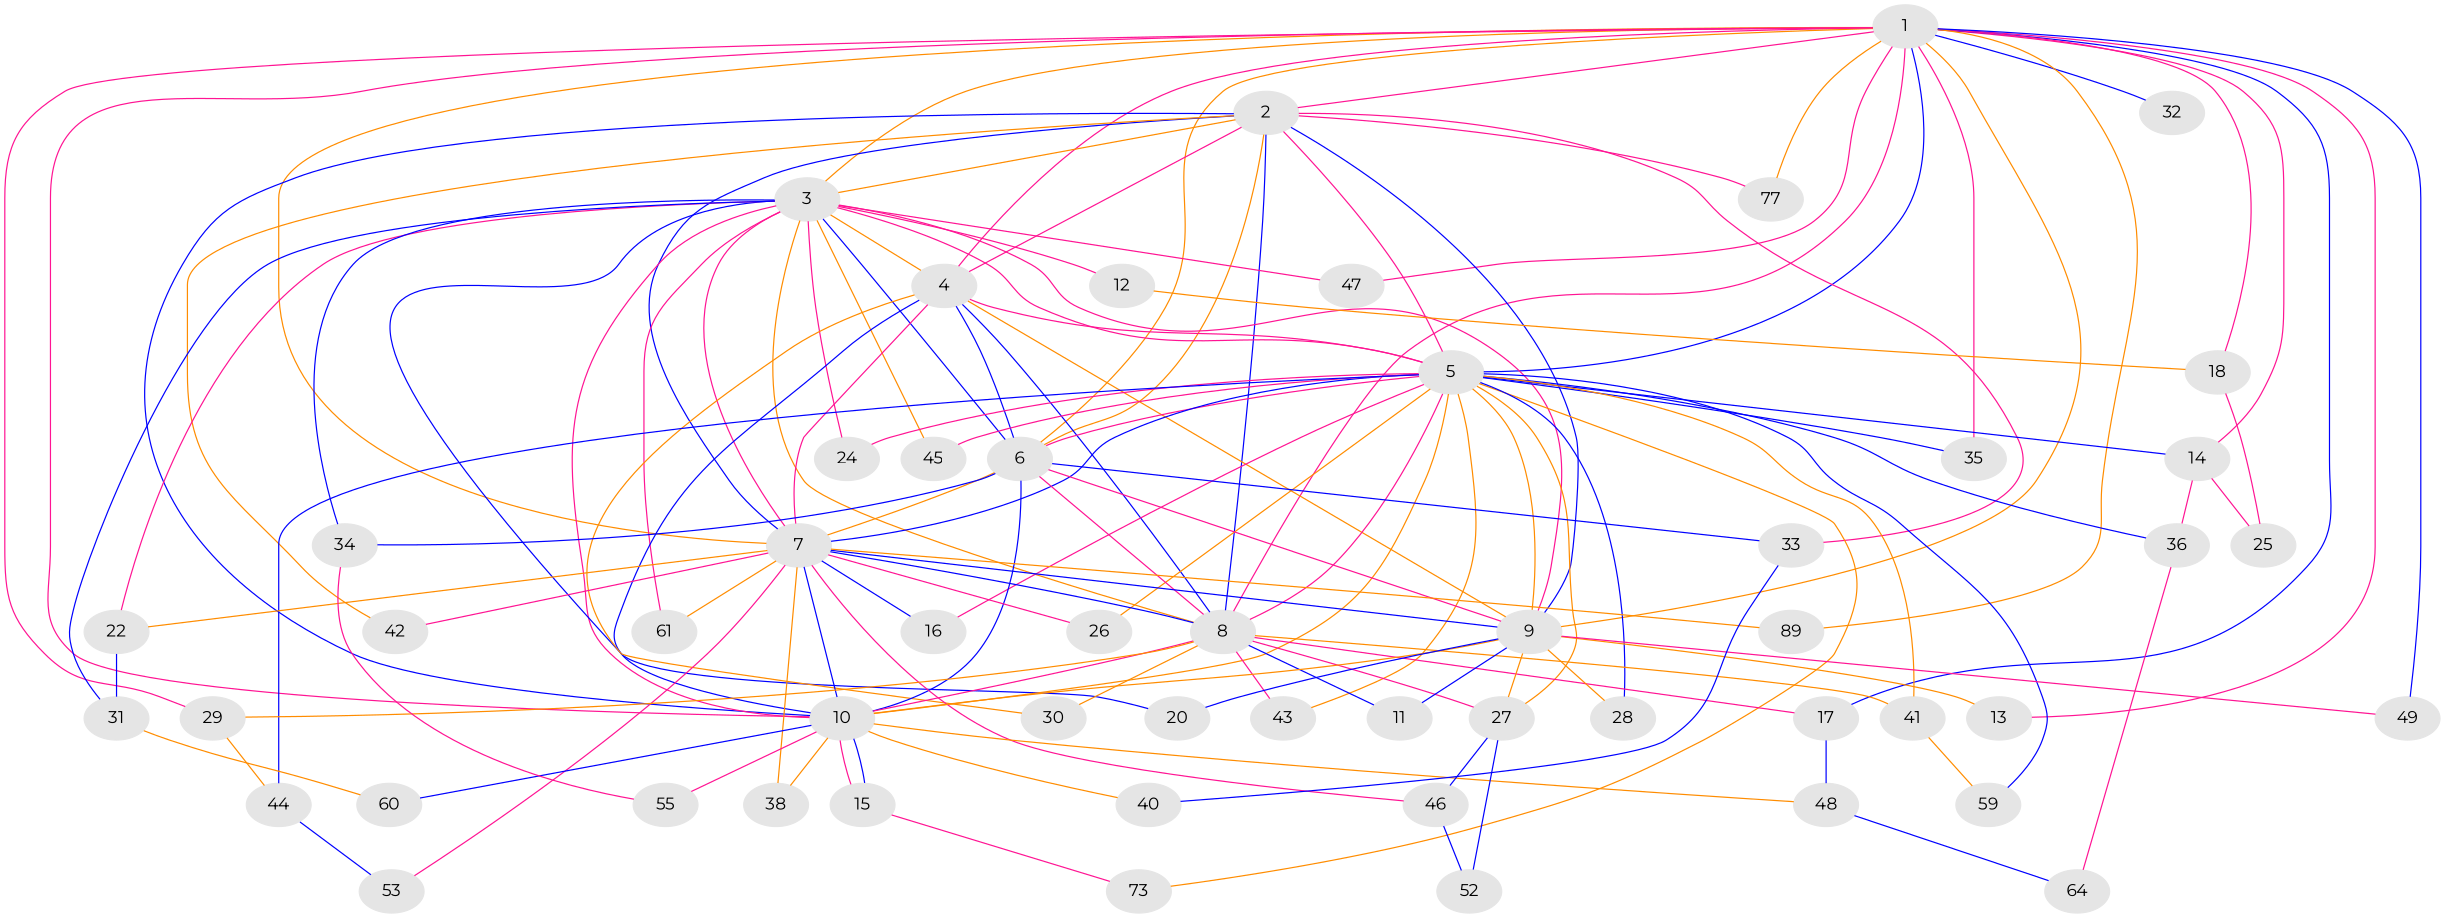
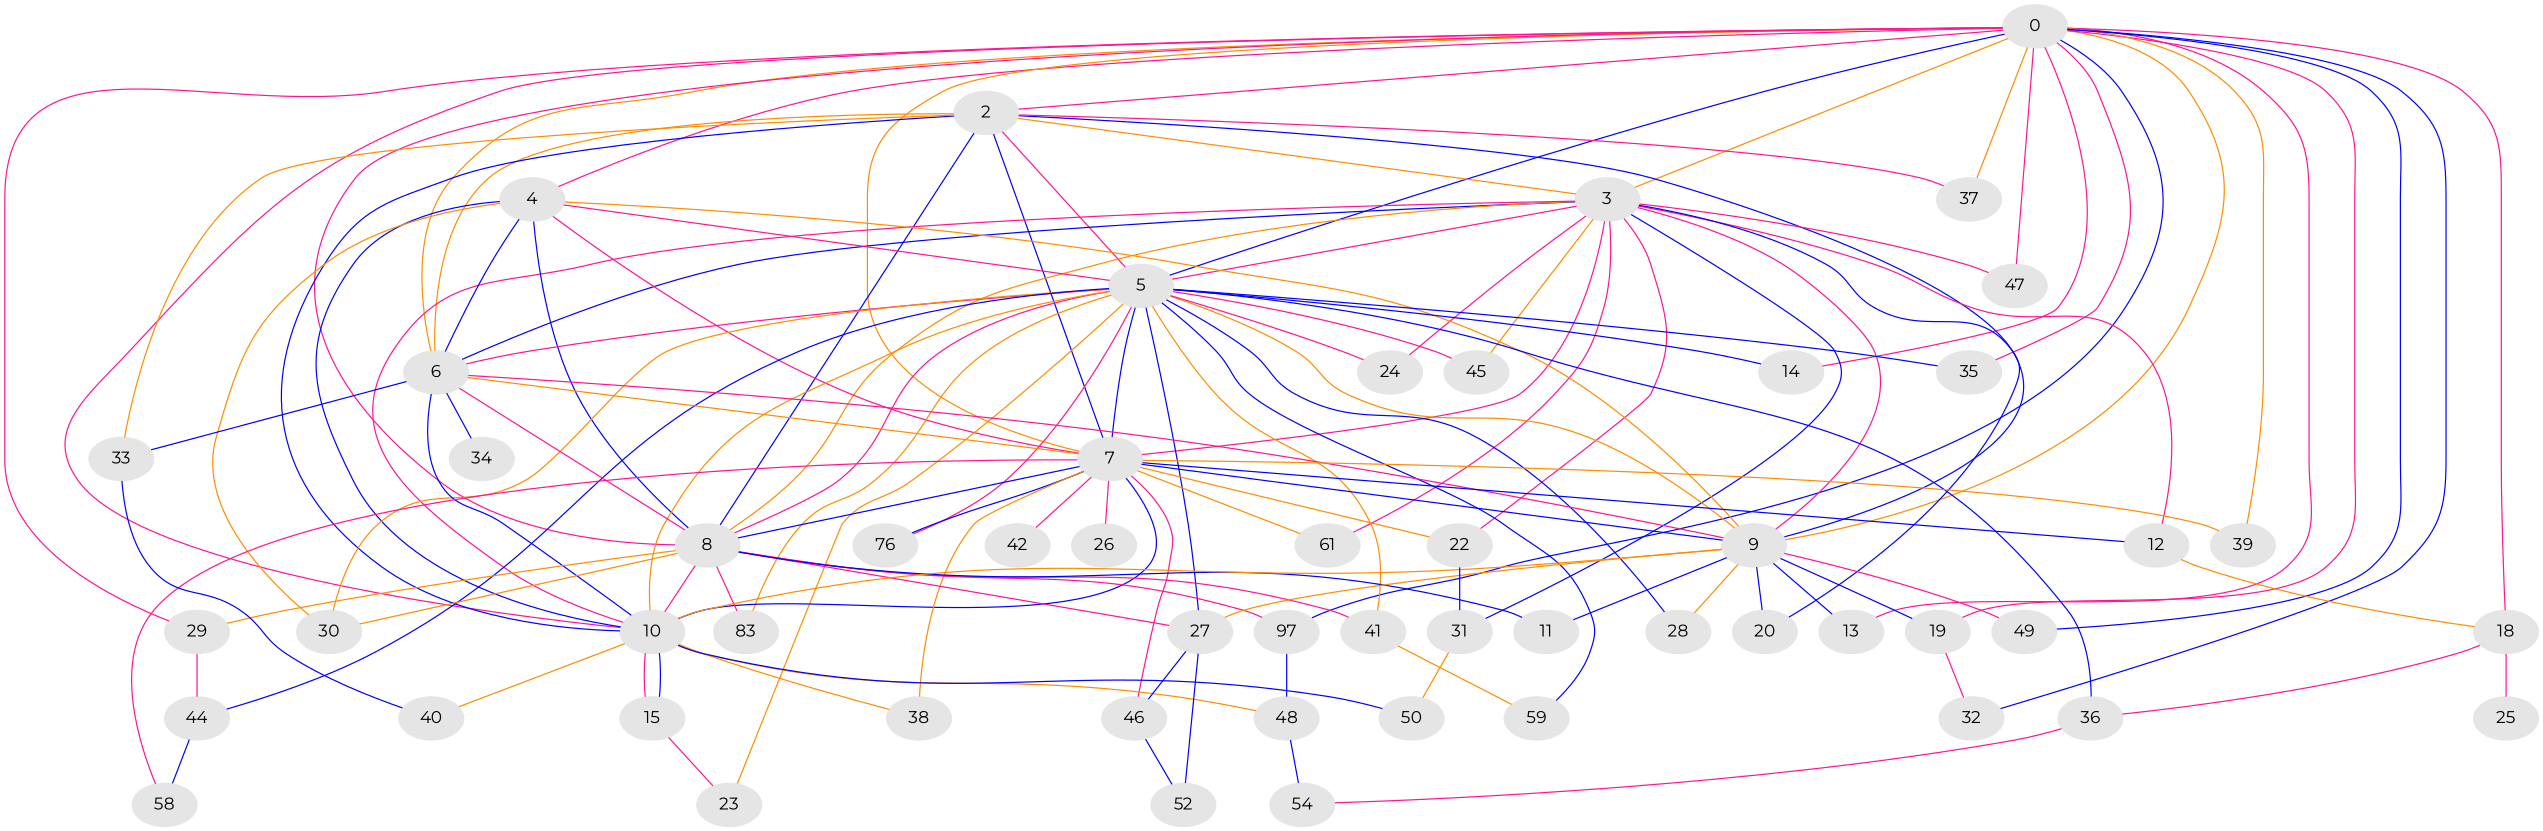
(1905, 26) -> (2035, 26)
(496, 183) -> none
(1105, 199) -> none
(1771, 199) -> (1969, 199)
(876, 243) -> none
(362, 259) -> none
(1798, 267) -> (456, 144)
(1275, 502) -> (667, 351)
none -> (1633, 502)
(2187, 502) -> (2303, 688)
(2230, 502) -> none
(1571, 594) -> (1171, 428)
(933, 632) -> (885, 545)
(1791, 632) -> (2243, 545)
none -> (1938, 632)
(1589, 664) -> (1183, 582)
(1780, 664) -> (1803, 589)
(1283, 718) -> (746, 632)
(1826, 718) -> (1287, 632)
(239, 753) -> (197, 675)
(389, 805) -> (1412, 718)
(666, 805) -> none
(392, 891) -> (165, 805)
(1139, 891) -> (729, 805)
(2077, 891) -> (1302, 805)
